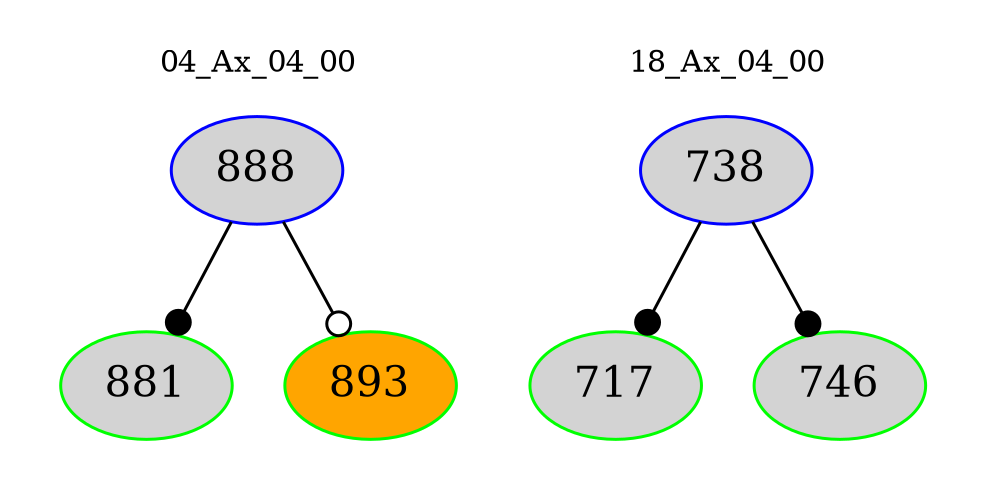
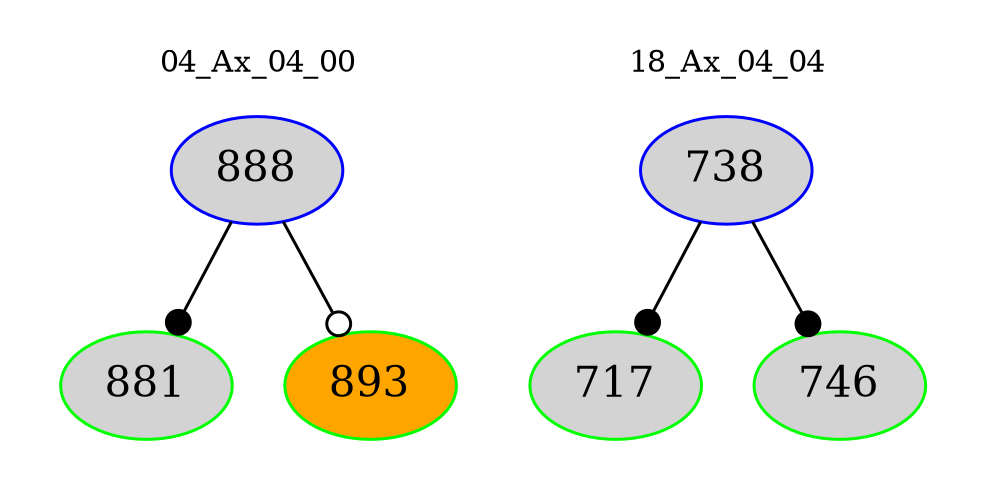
(728, 64) -> (728, 64)
